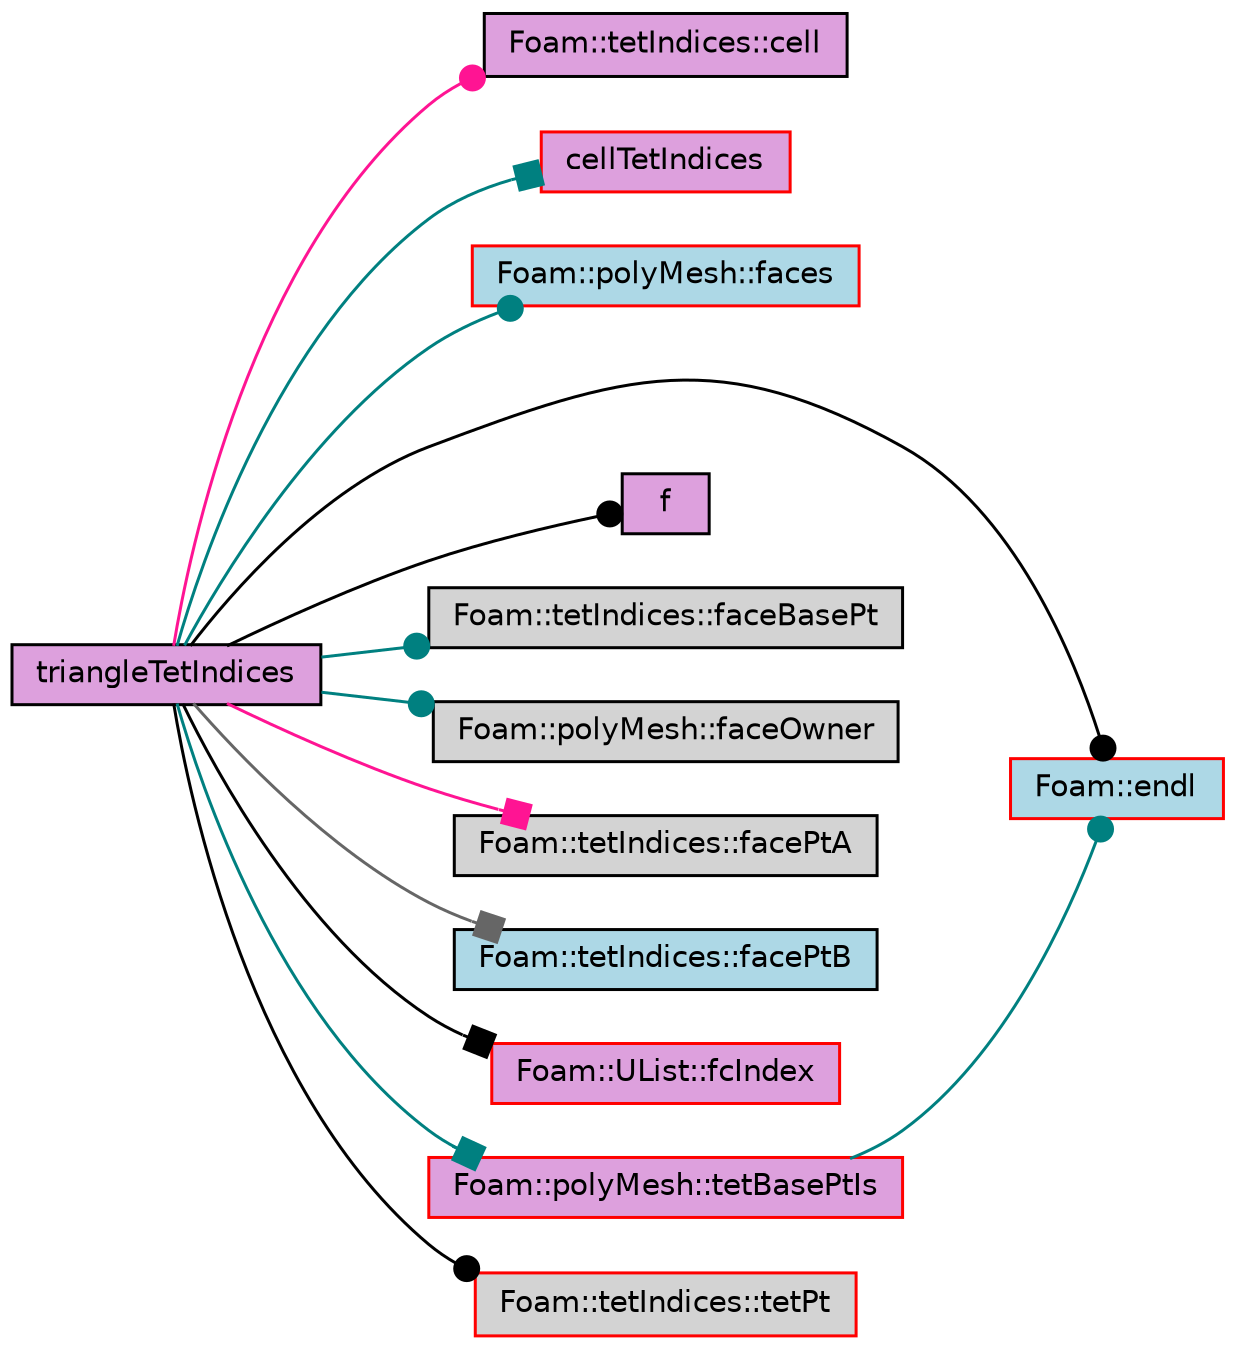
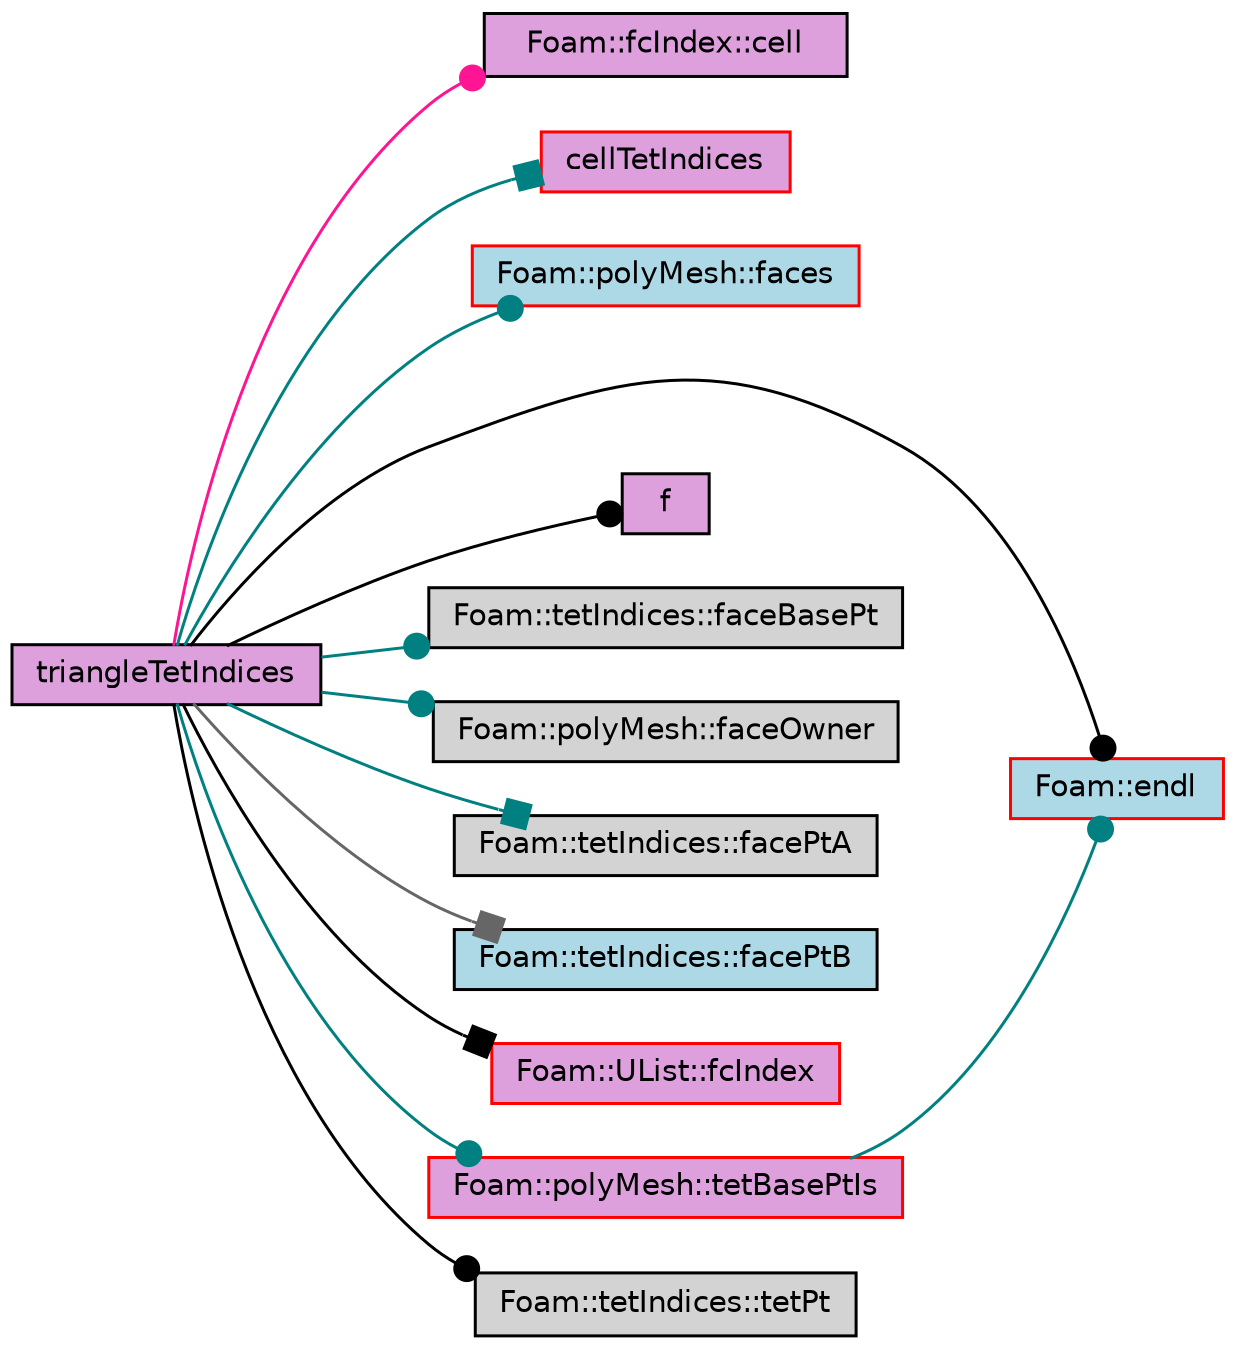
(666, 45) -> (666, 45)
(360, 763) -> (360, 763)
(280, 951) -> (280, 951)
(666, 1304) -> (666, 1304)
